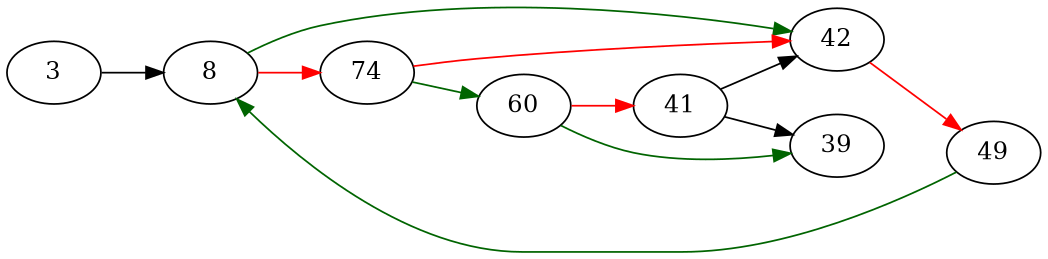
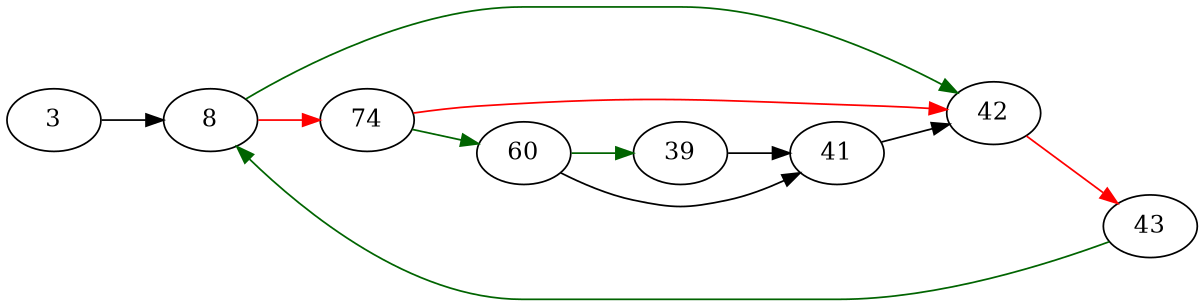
(594, 106) -> (672, 206)
(750, 124) -> (750, 153)
(994, 153) -> (1150, 226)
